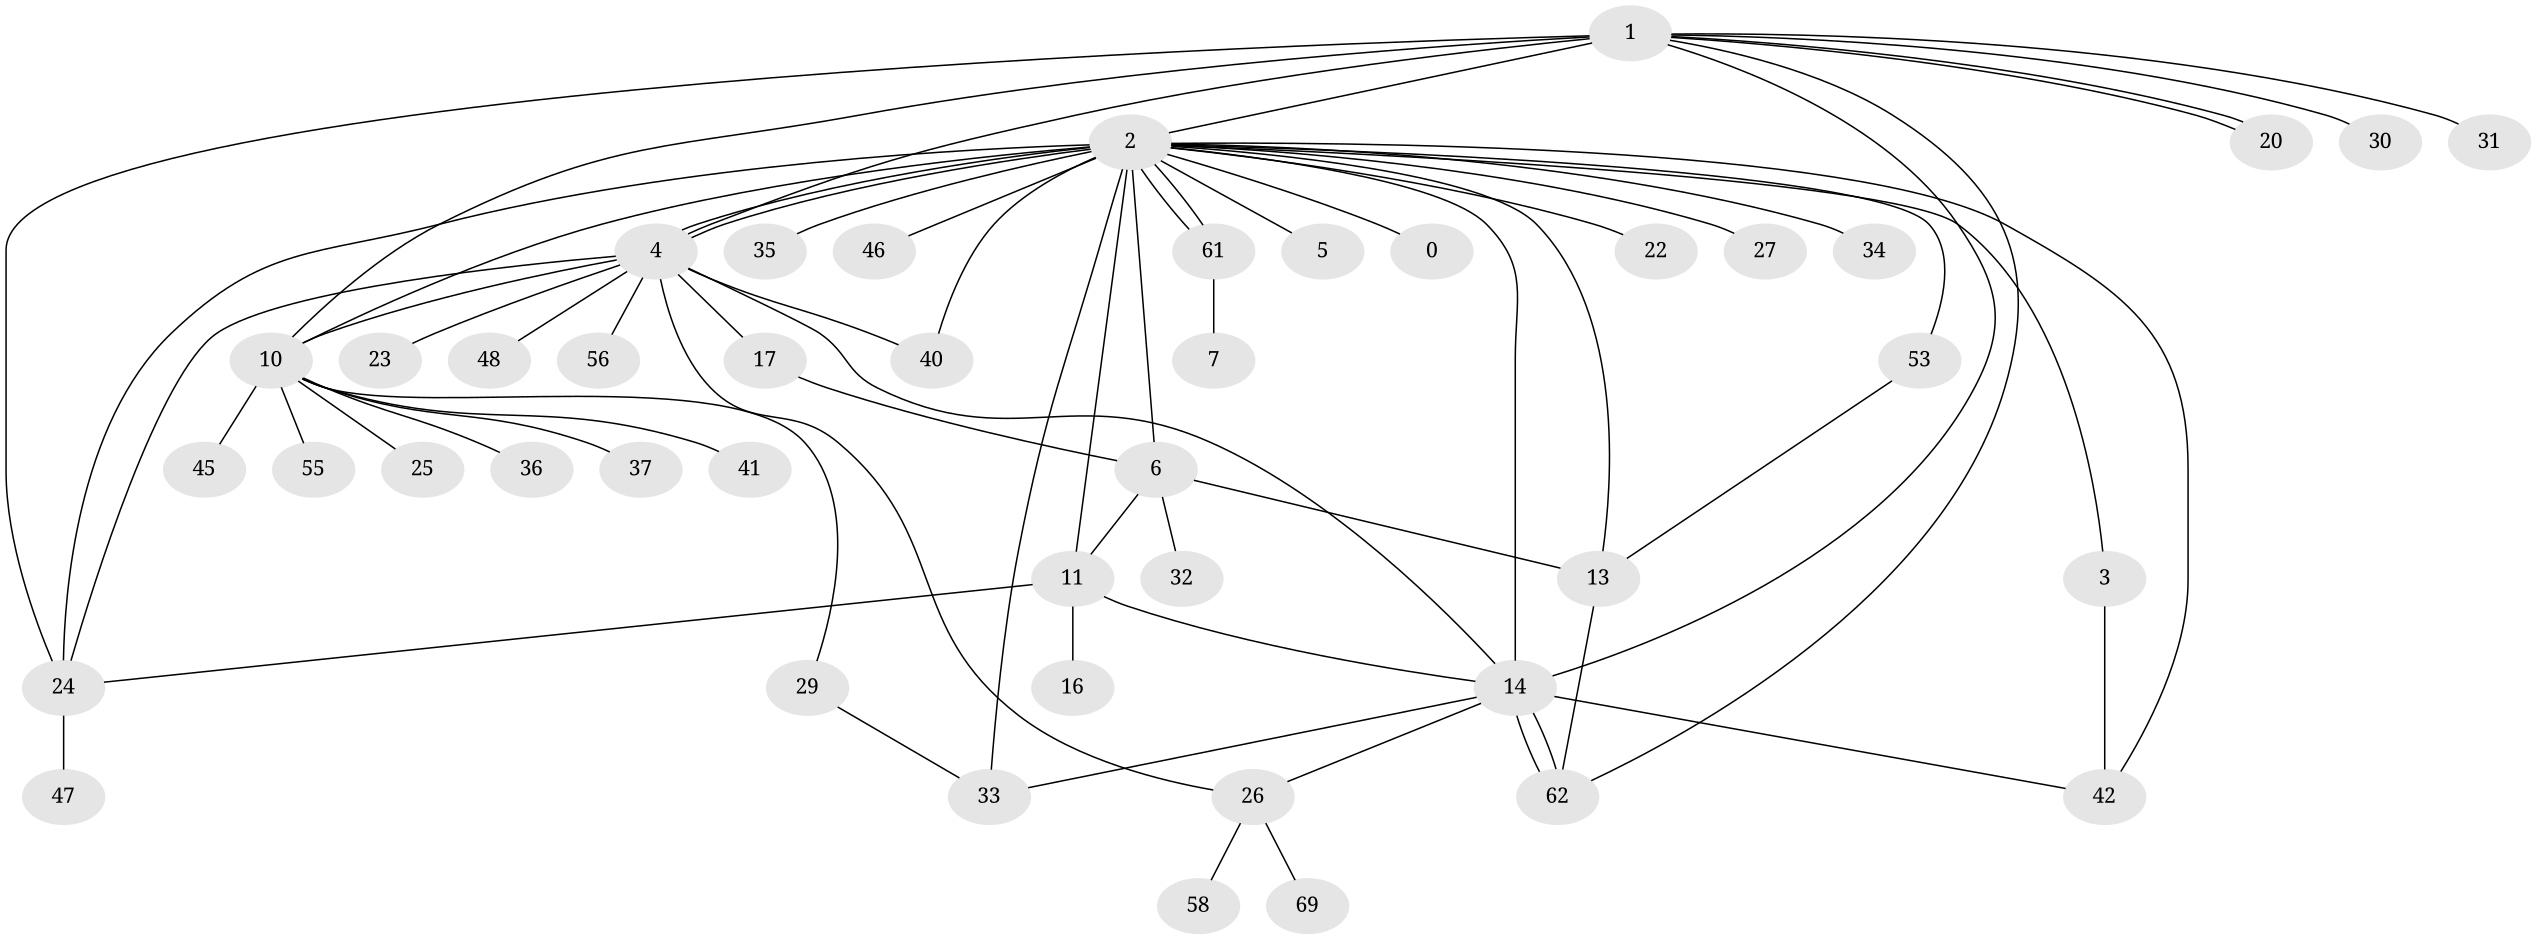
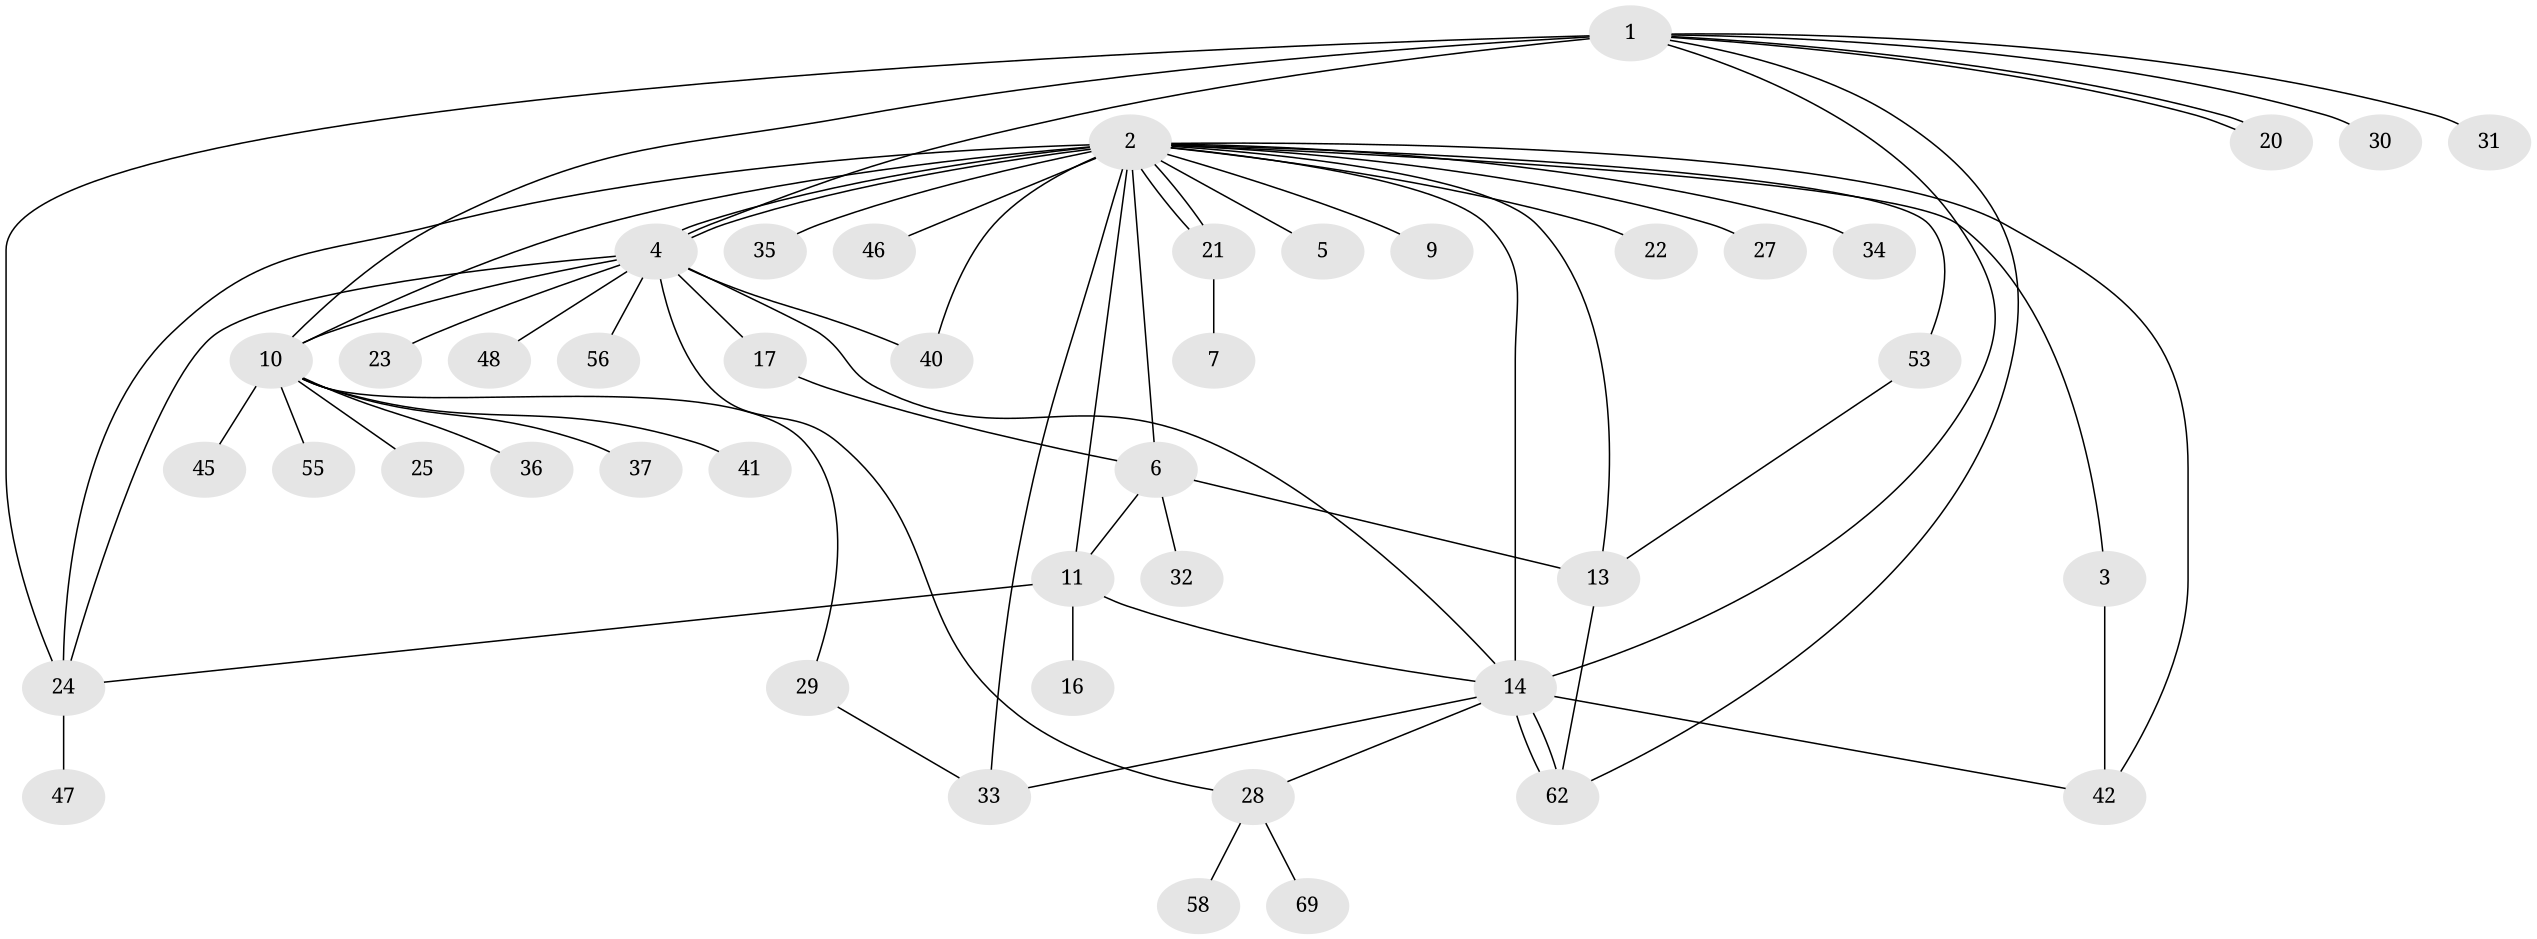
(1381, 88) -> none
(1214, 252) -> (1214, 252)
(1432, 252) -> (1432, 252)
(1253, 797) -> (1253, 797)
